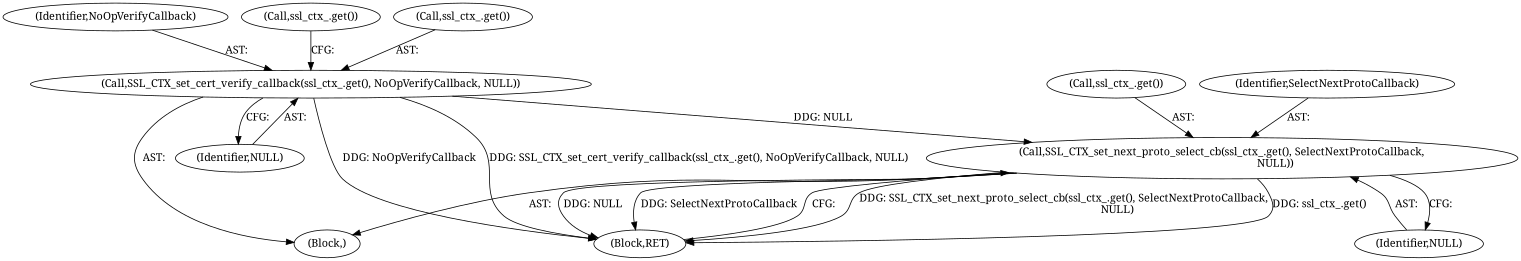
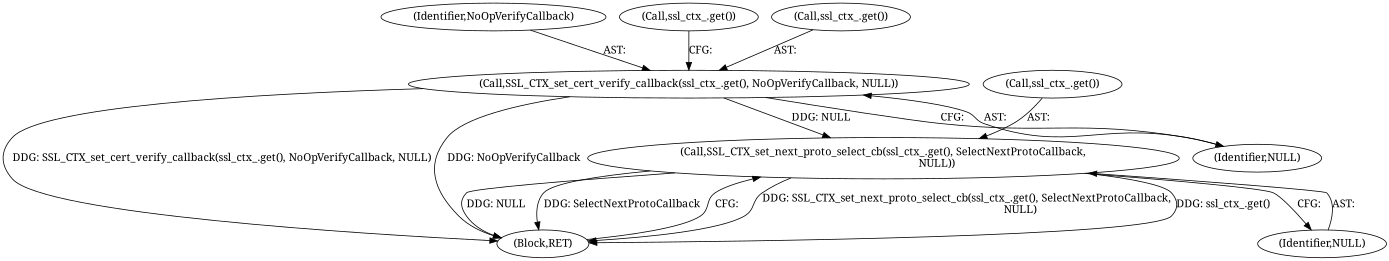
(1327, 84) -> none
(327, 244) -> none
